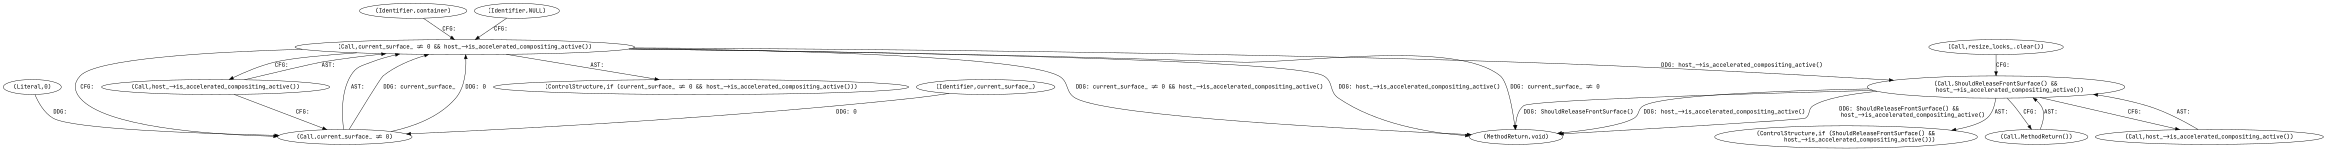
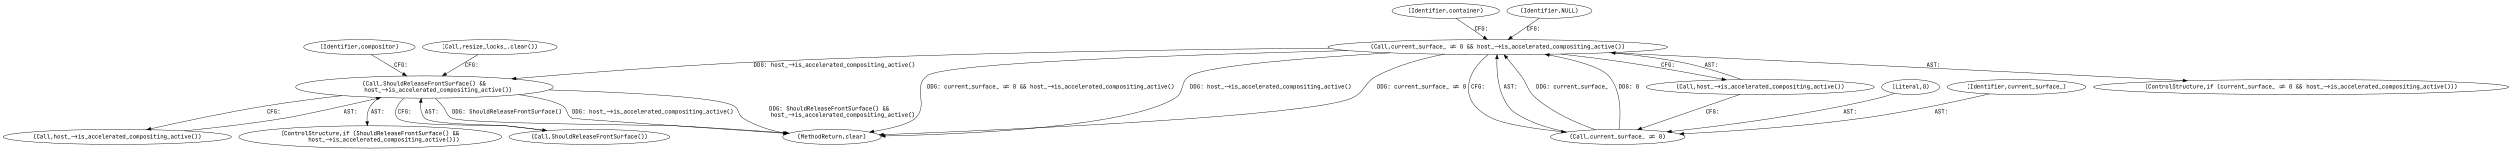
none -> (359, 47)
(62, 112) -> (1852, 112)
(846, 112) -> (1943, 112)
(1516, 137) -> (832, 137)
(2036, 137) -> (589, 137)
